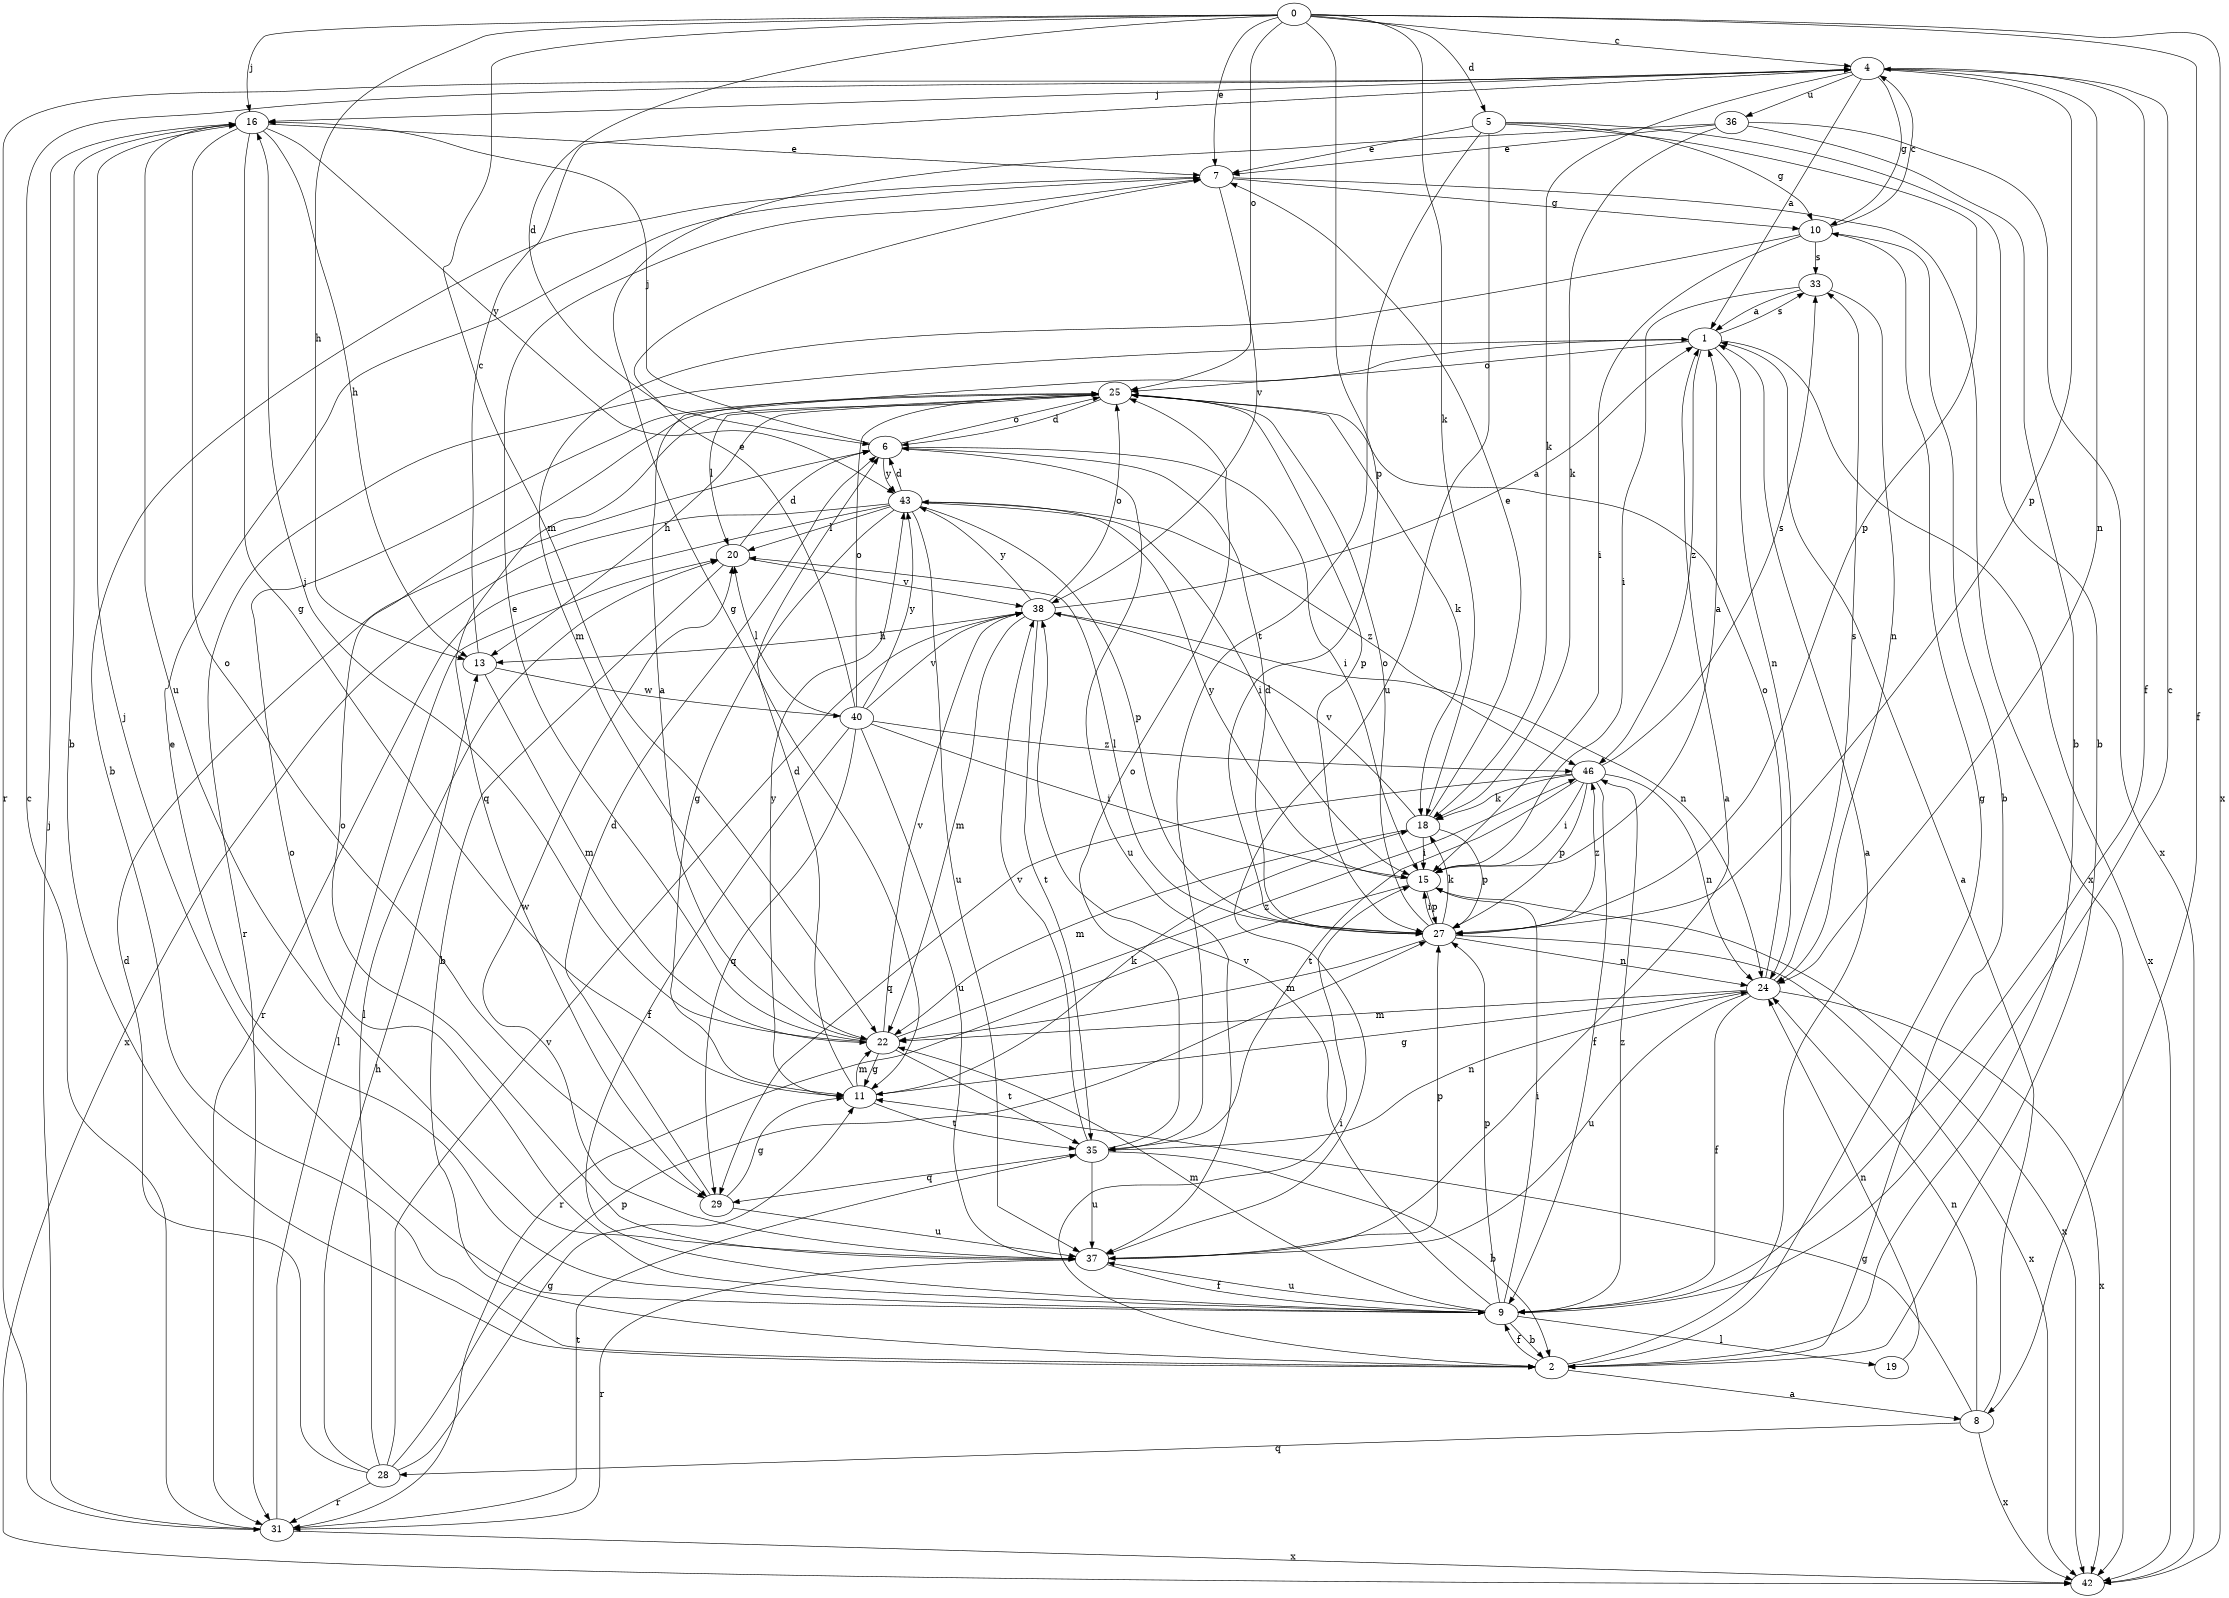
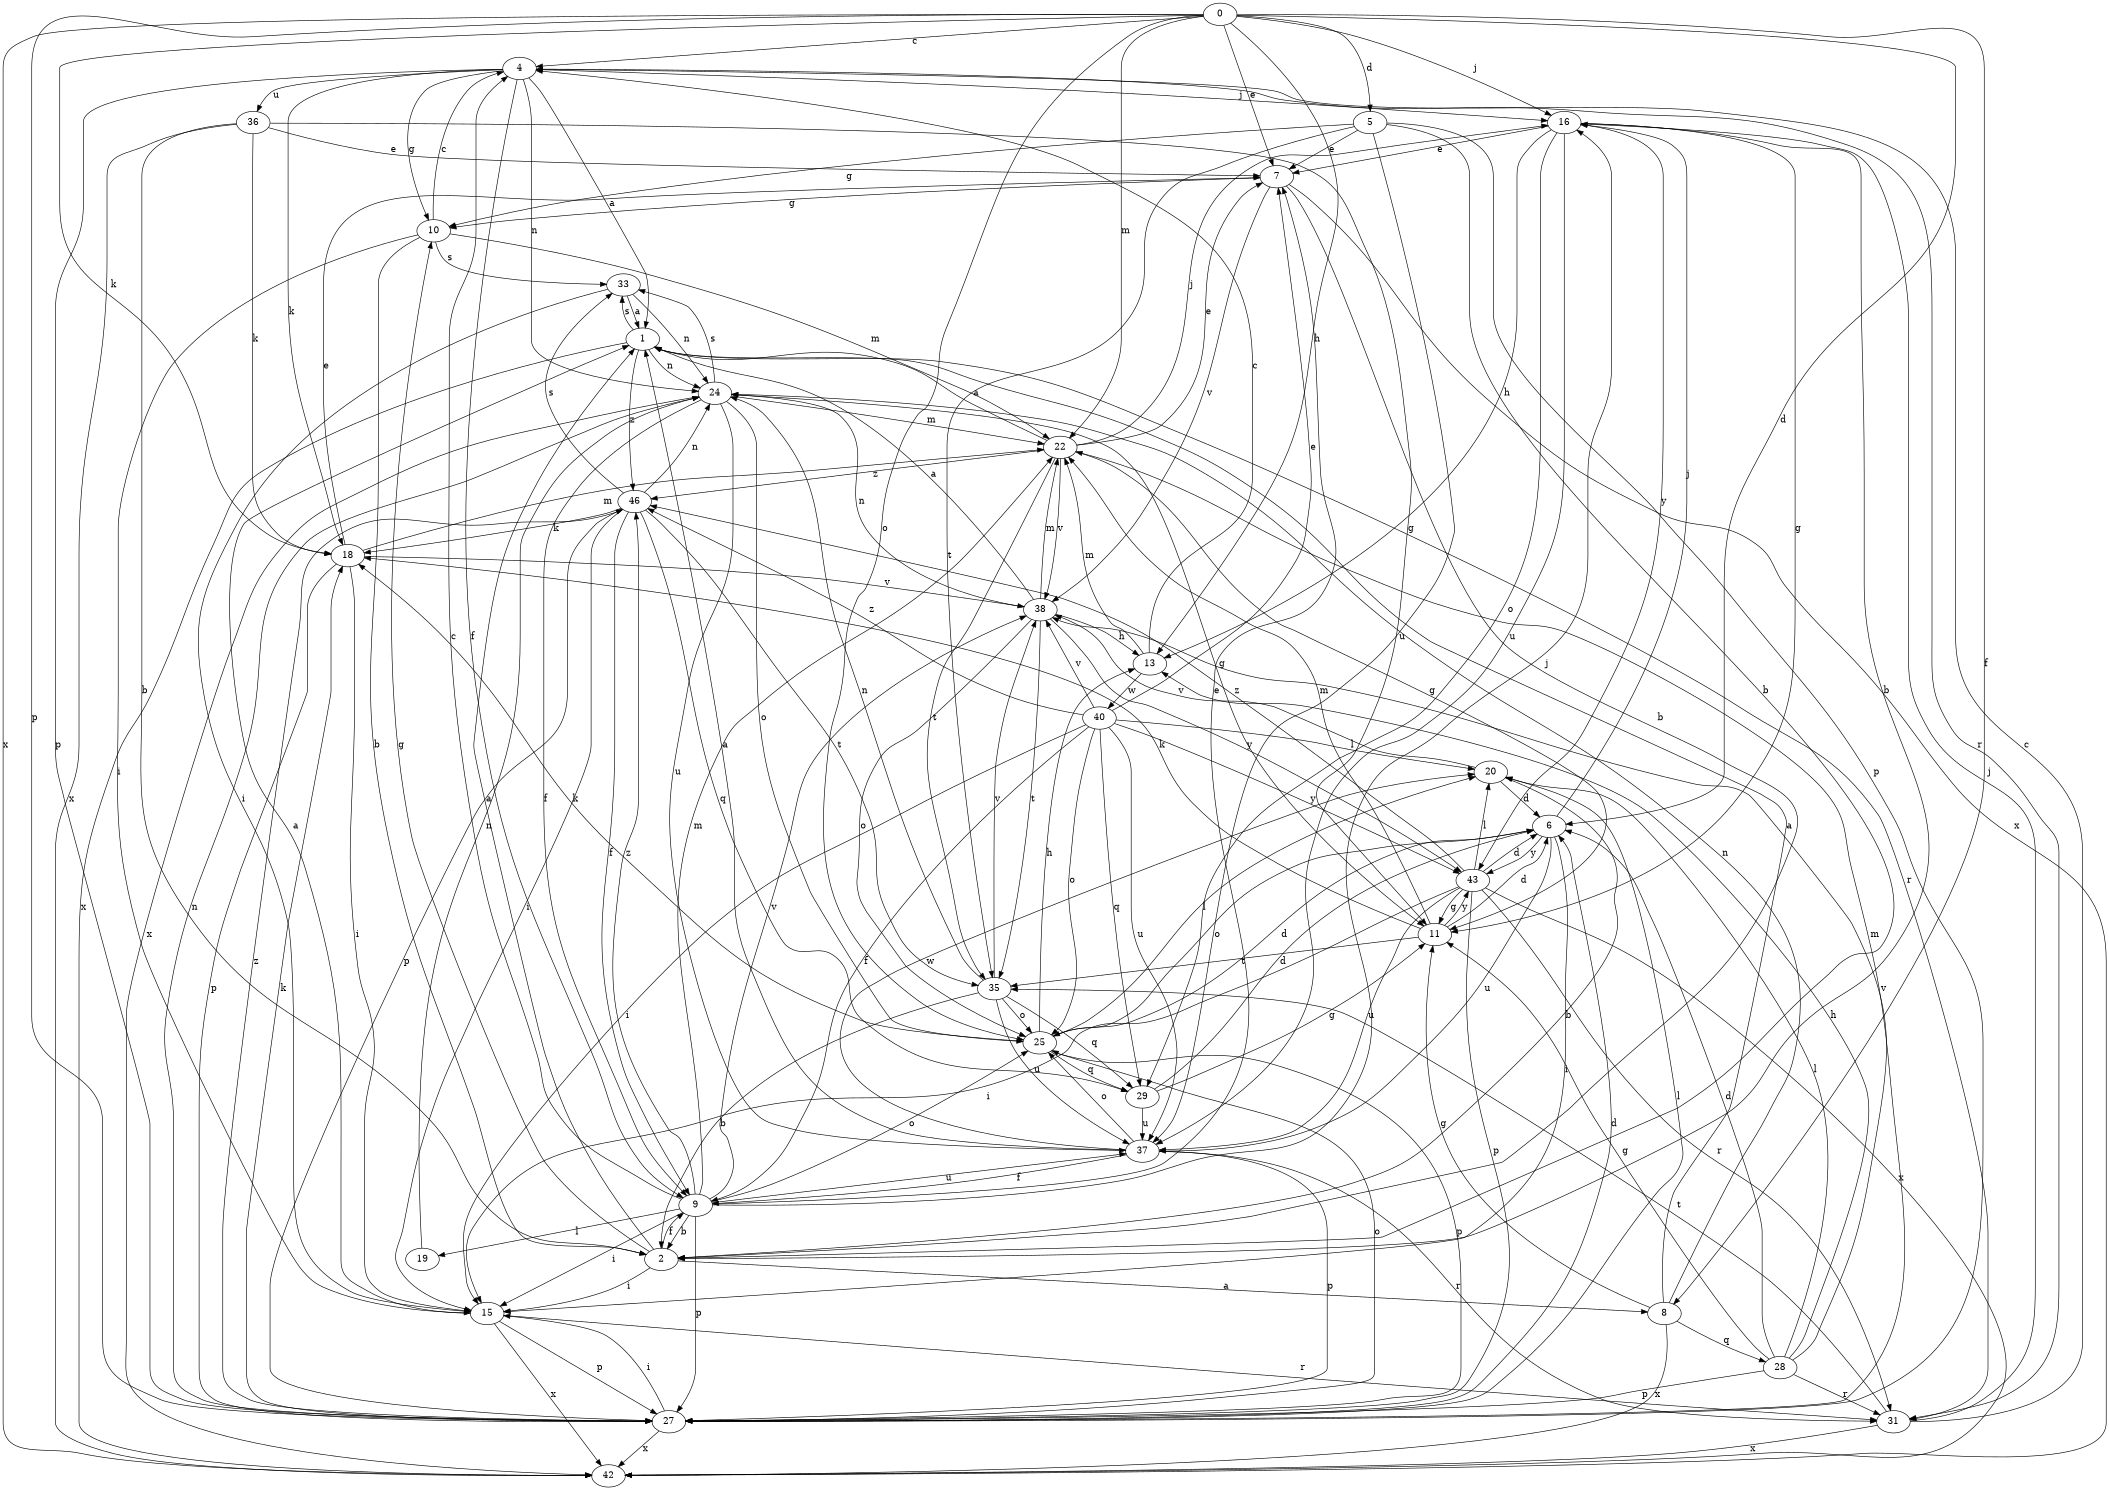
(1413, 369) -> none
(1197, 664) -> none
(361, 948) -> none
